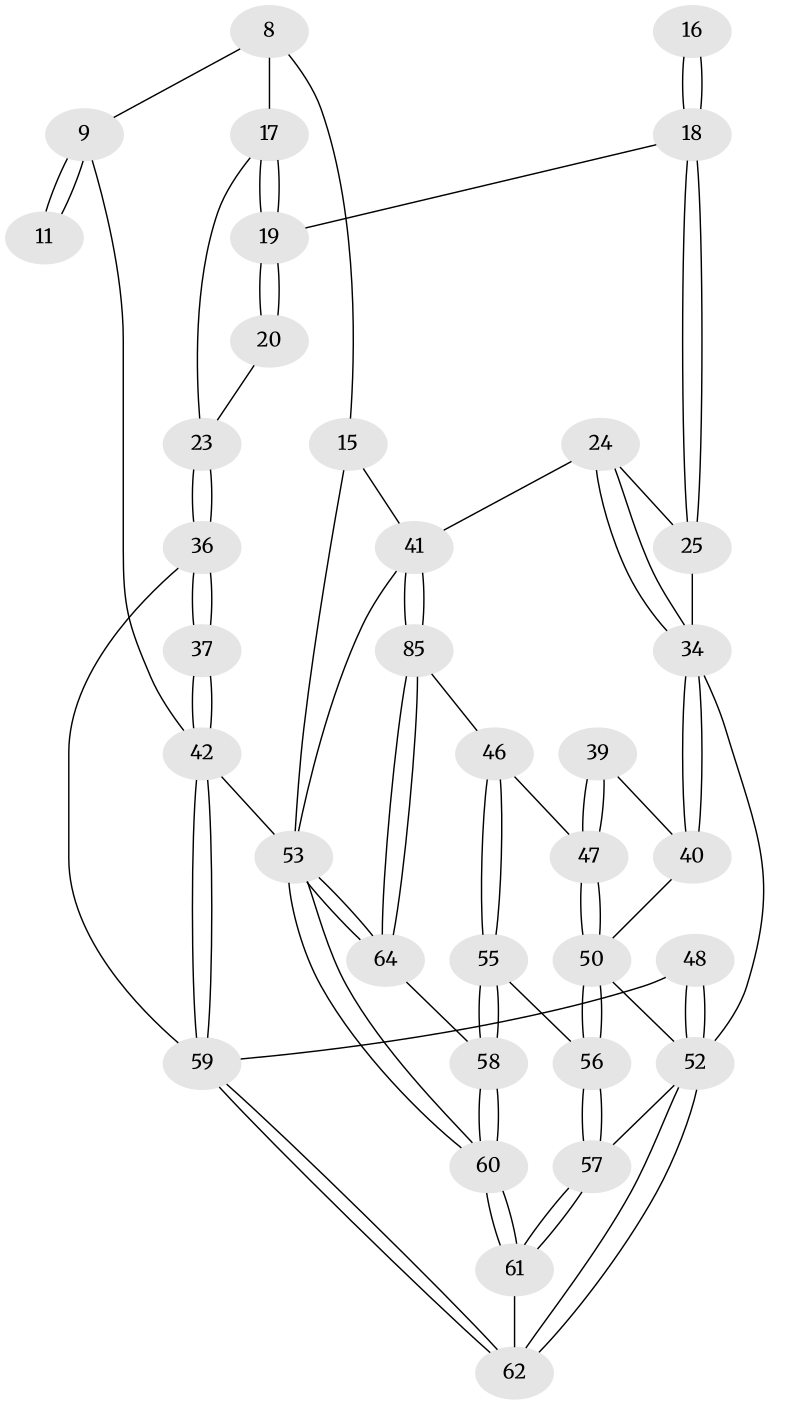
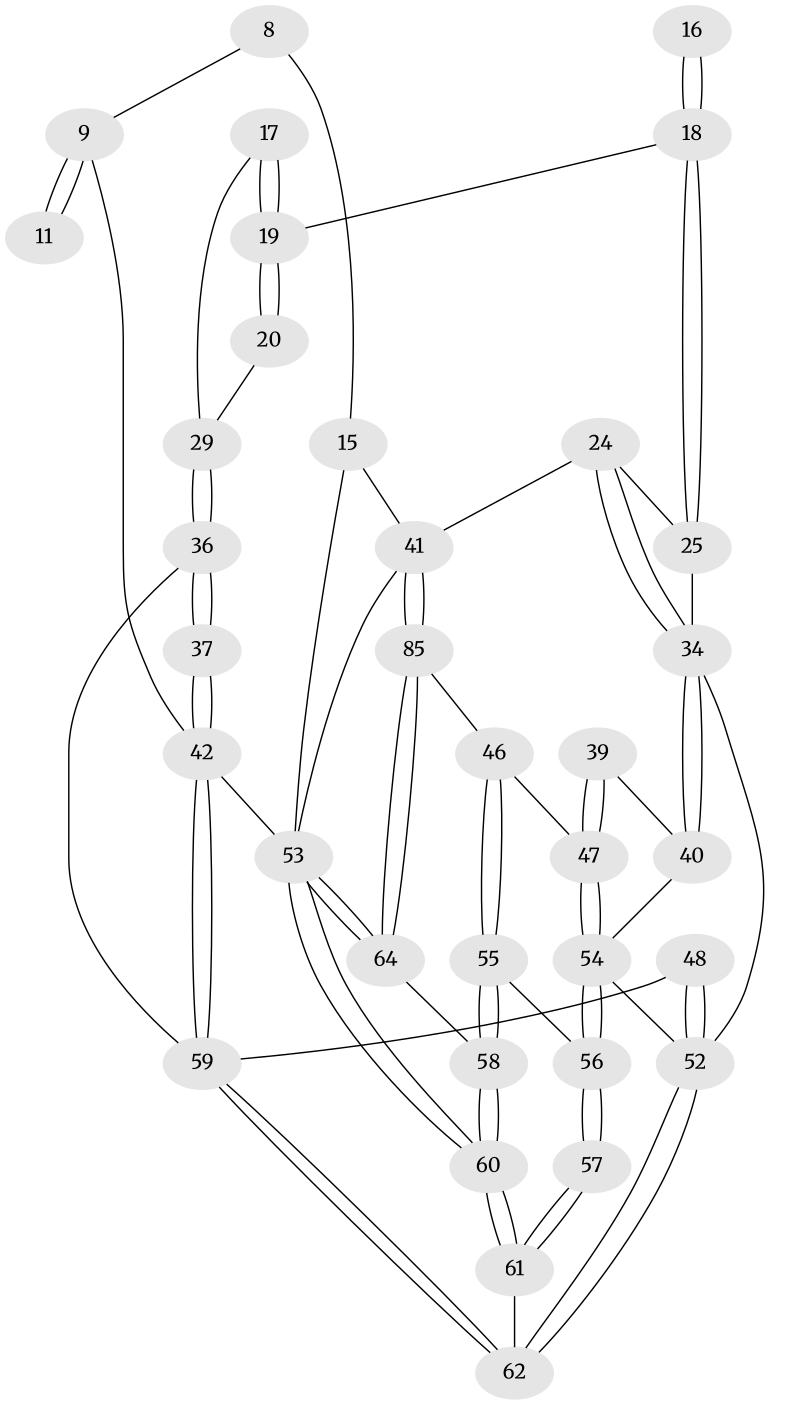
(269, 83) -> none
(202, 444) -> (202, 444)
(592, 960) -> (592, 960)
(644, 1115) -> none
